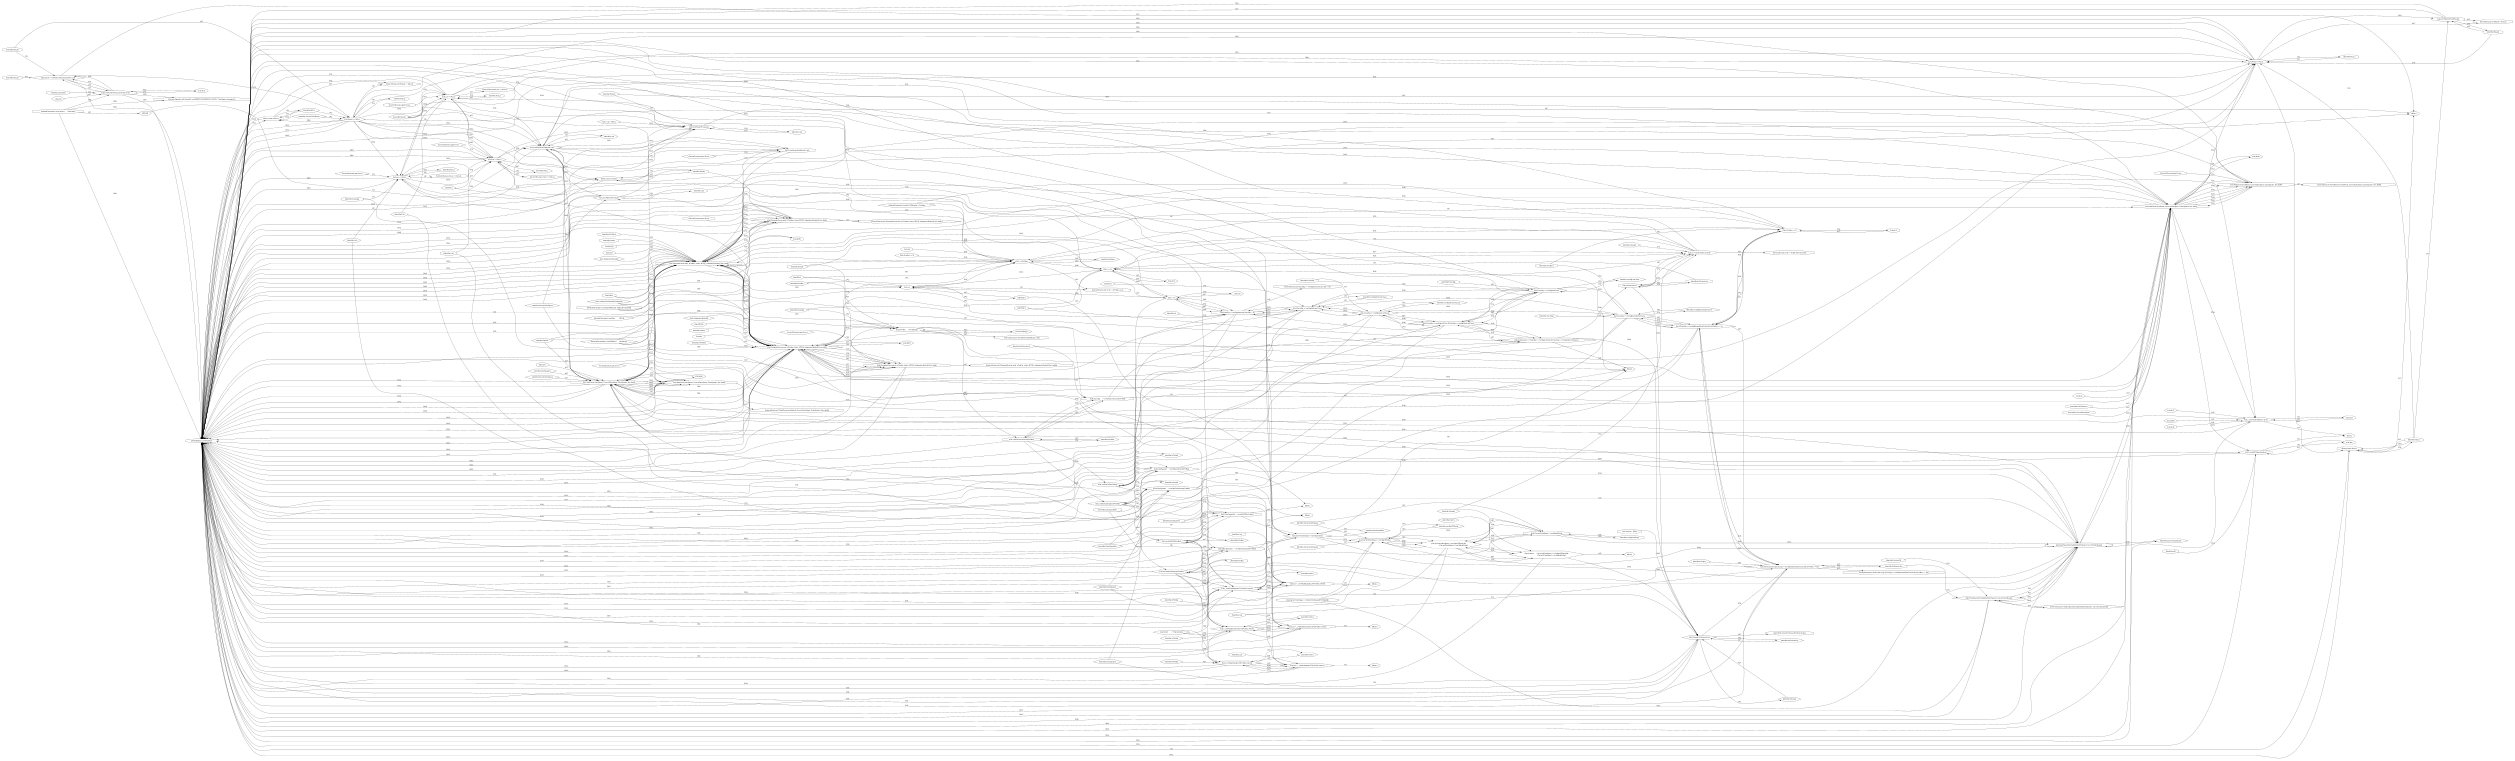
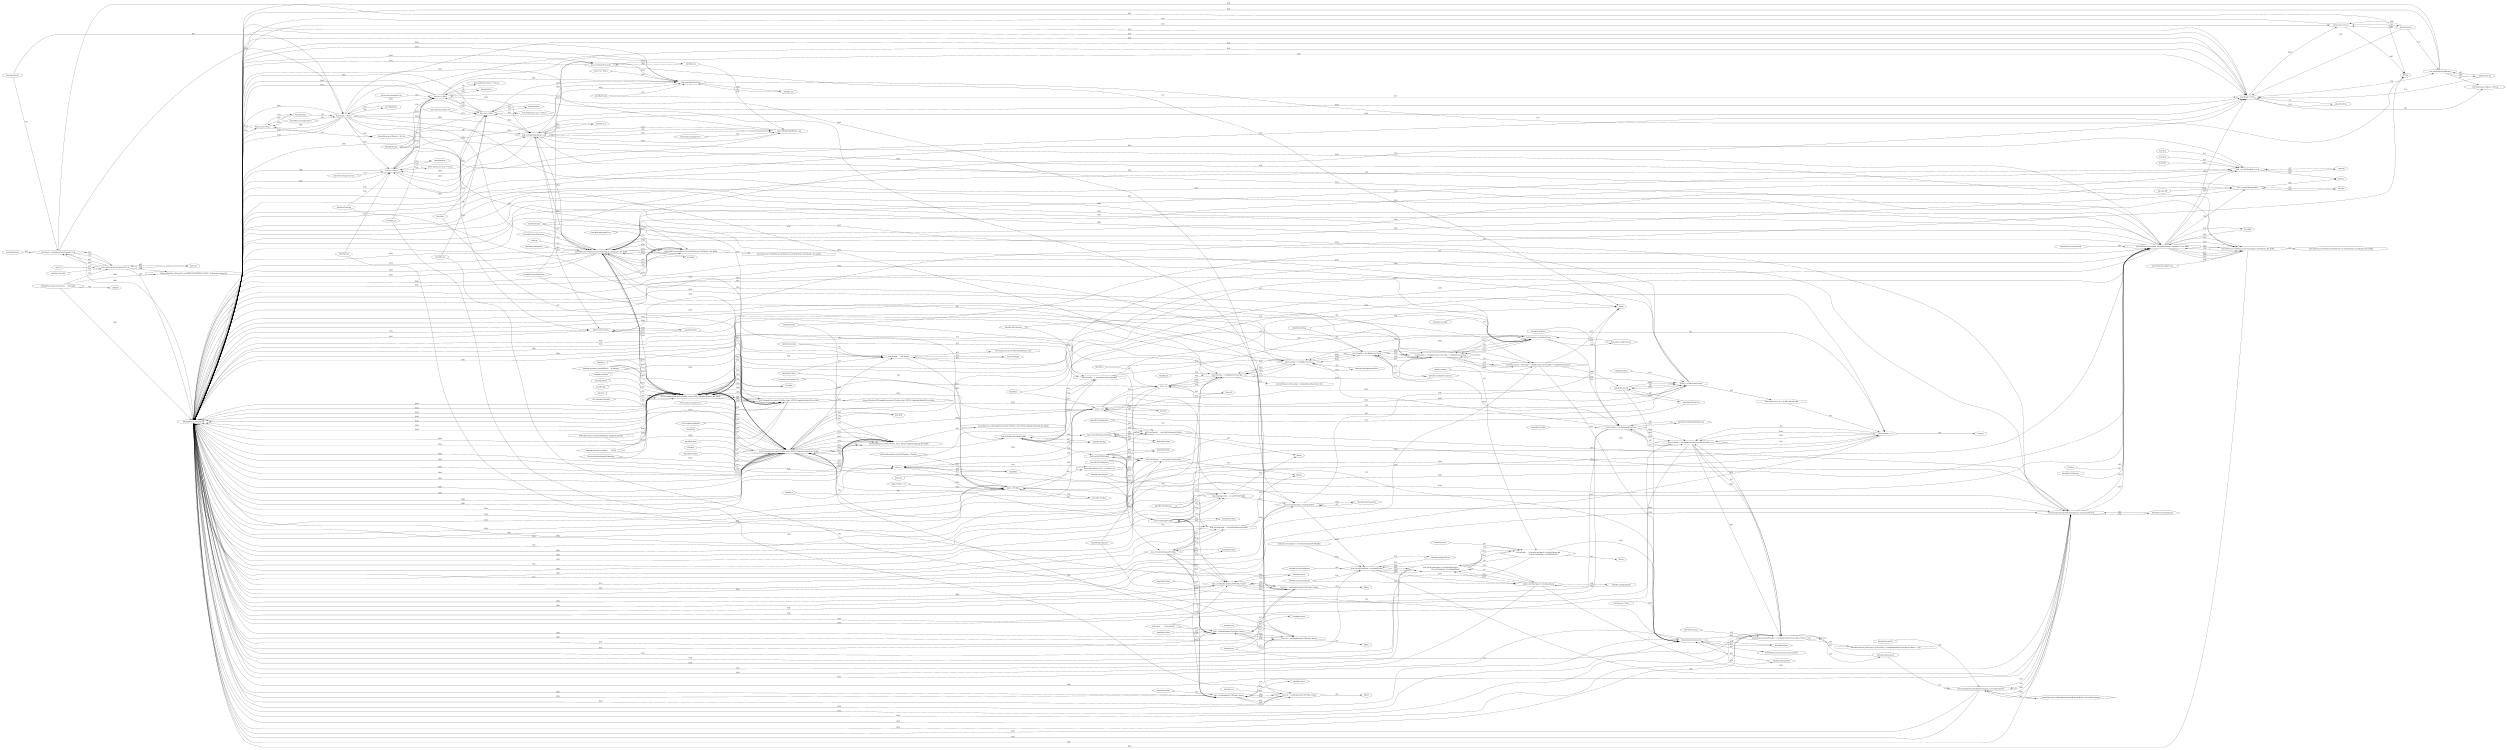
(342, 188) -> (366, 332)
(1844, 233) -> (1833, 418)
